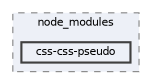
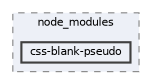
(76, 52) -> (76, 52)
